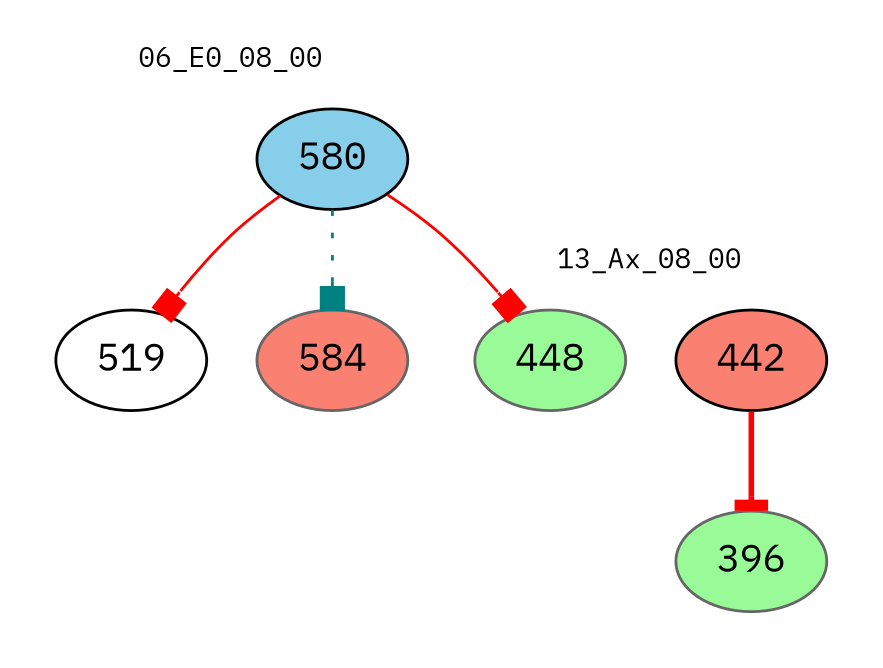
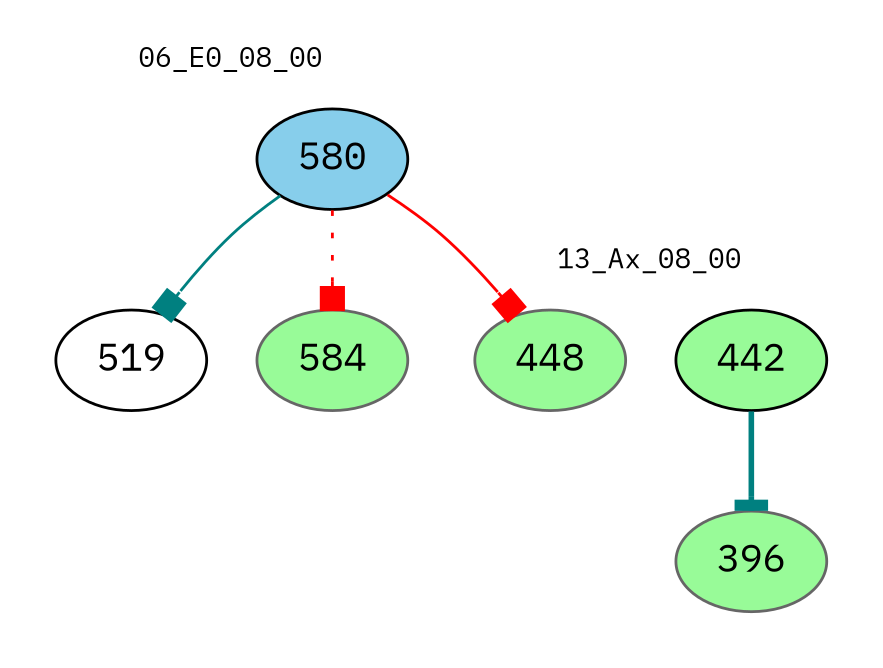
(227, 240) -> (227, 240)
(332, 246) -> (332, 246)
(332, 360) -> (332, 360)
(751, 360) -> (751, 360)
(751, 454) -> (751, 454)
